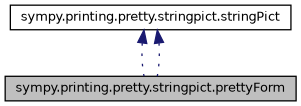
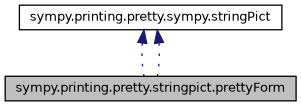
(151, 17) -> (151, 17)
